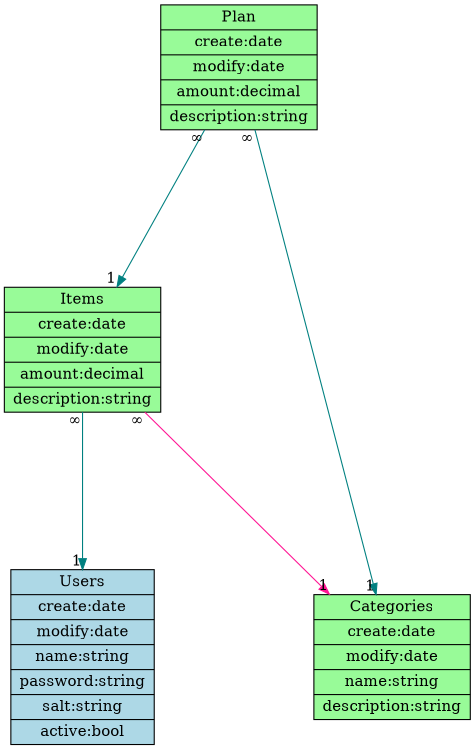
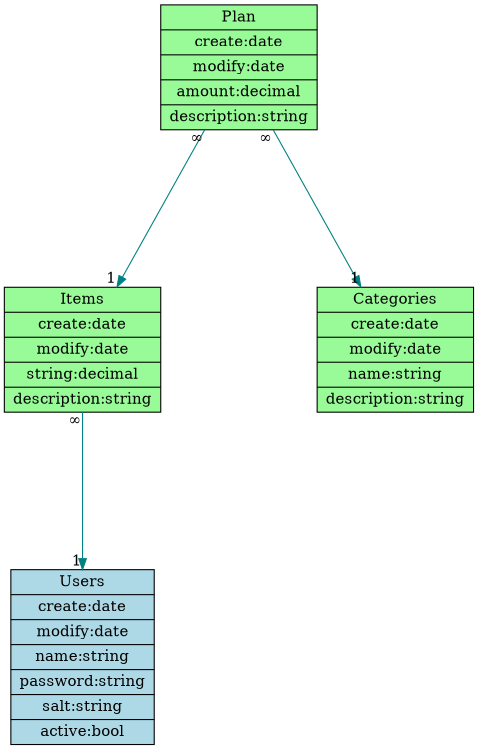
(83, 374) -> (83, 374)
(233, 499) -> none
